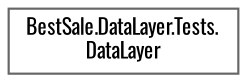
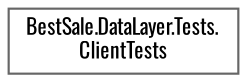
(123, 41) -> (123, 41)
